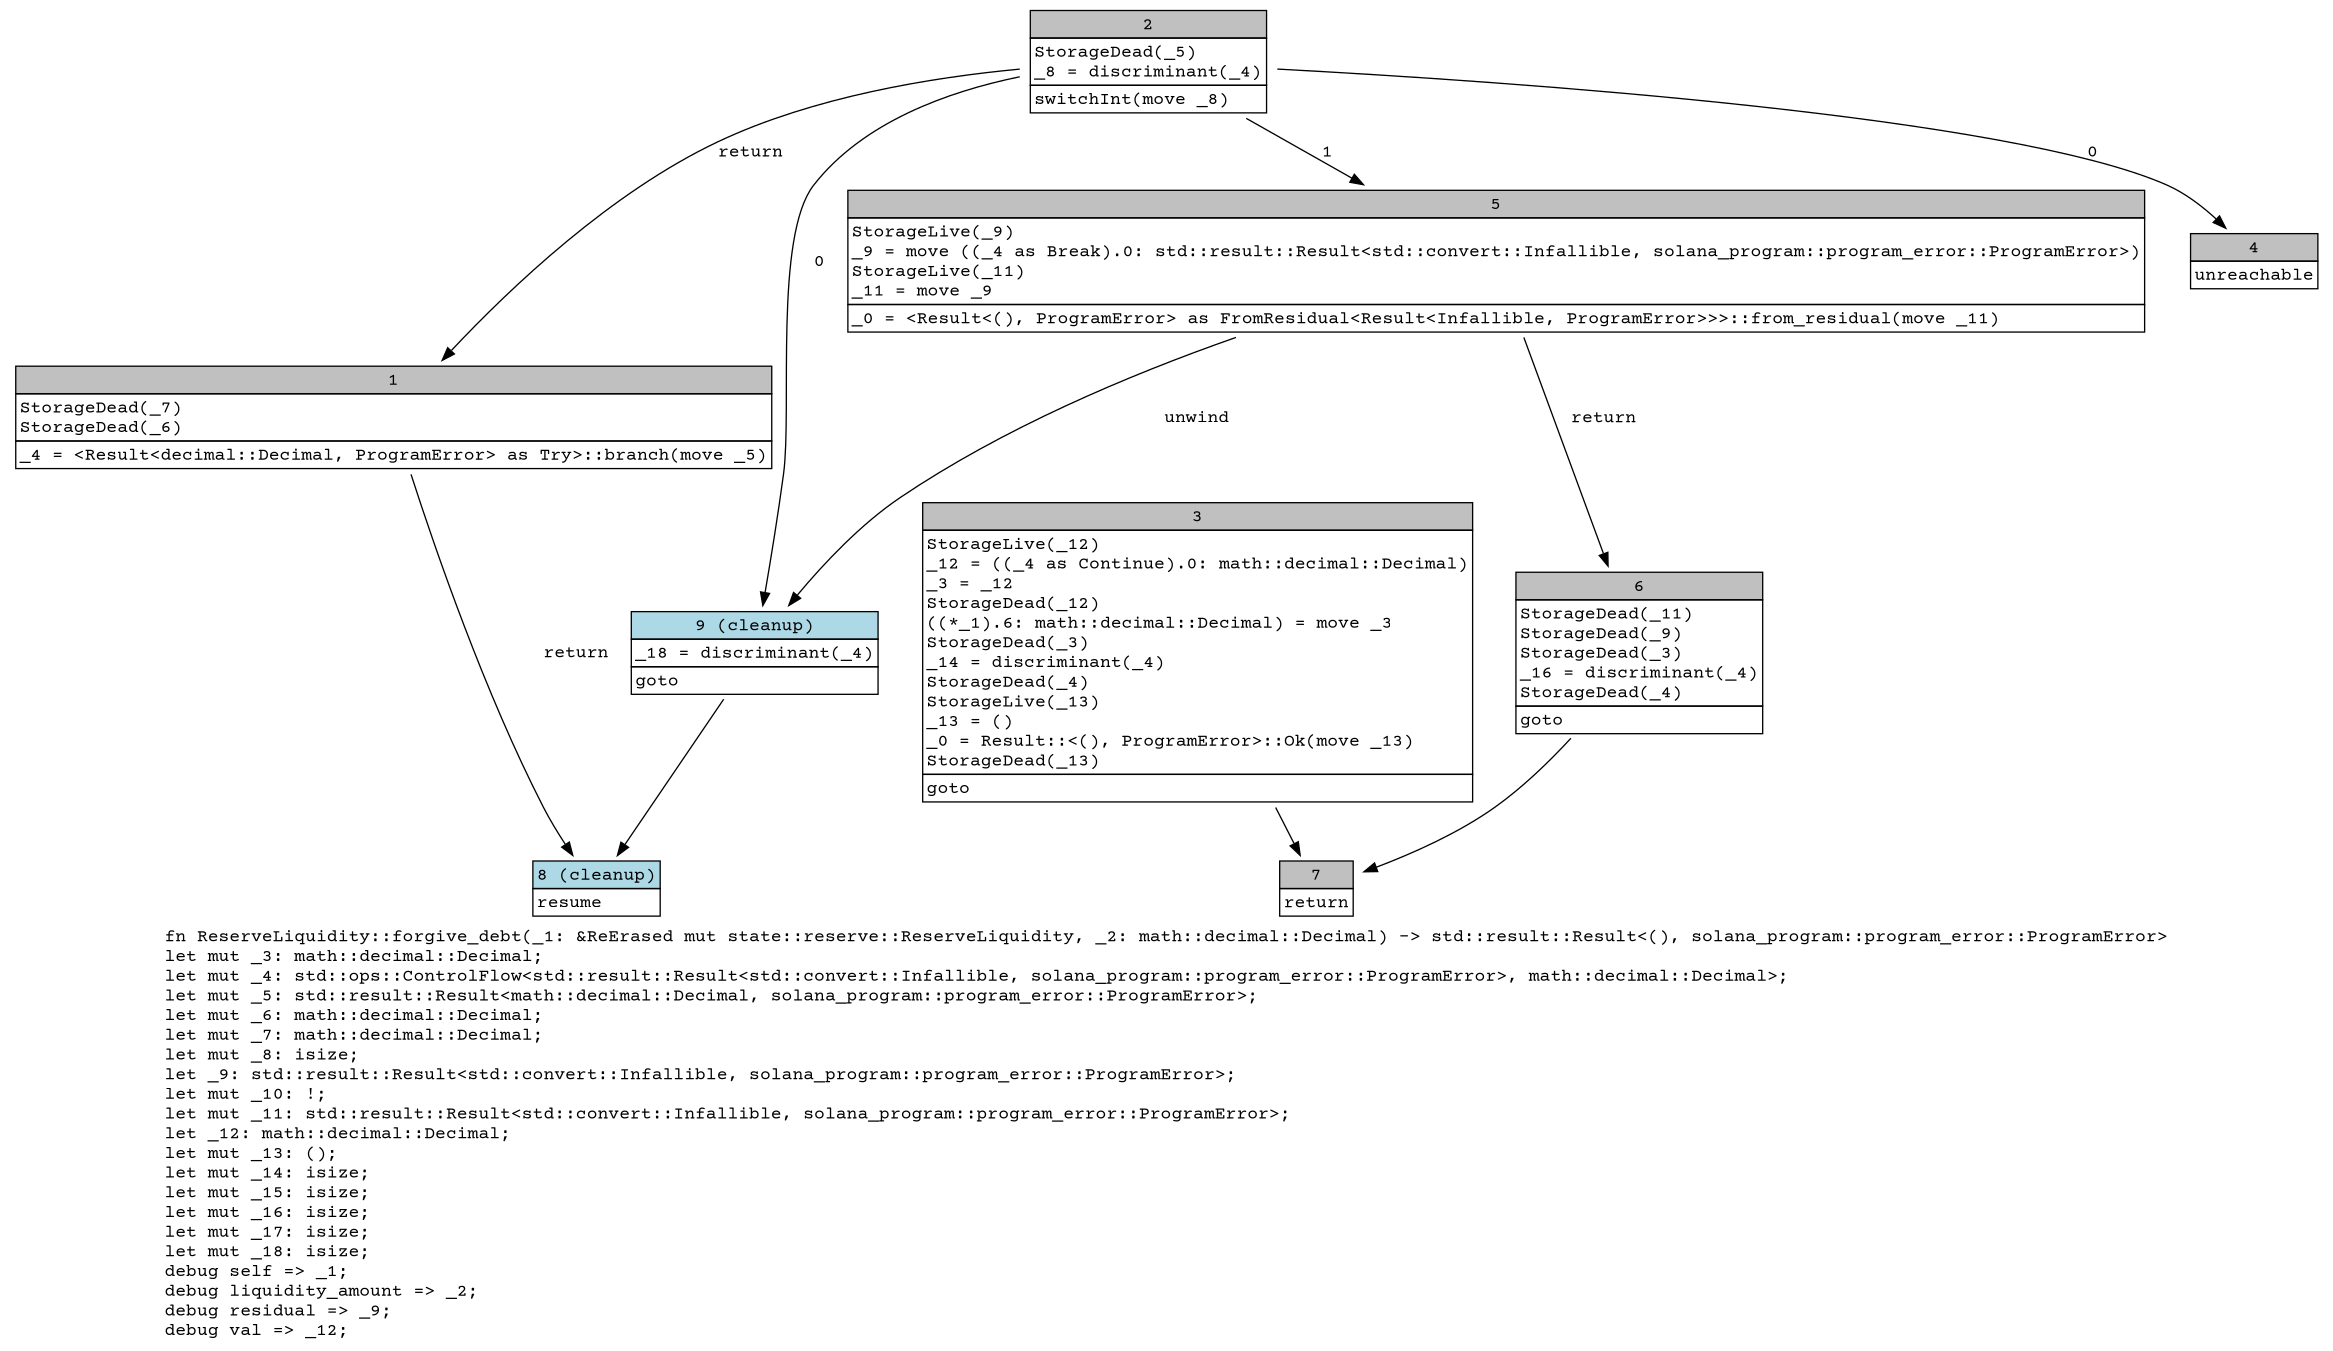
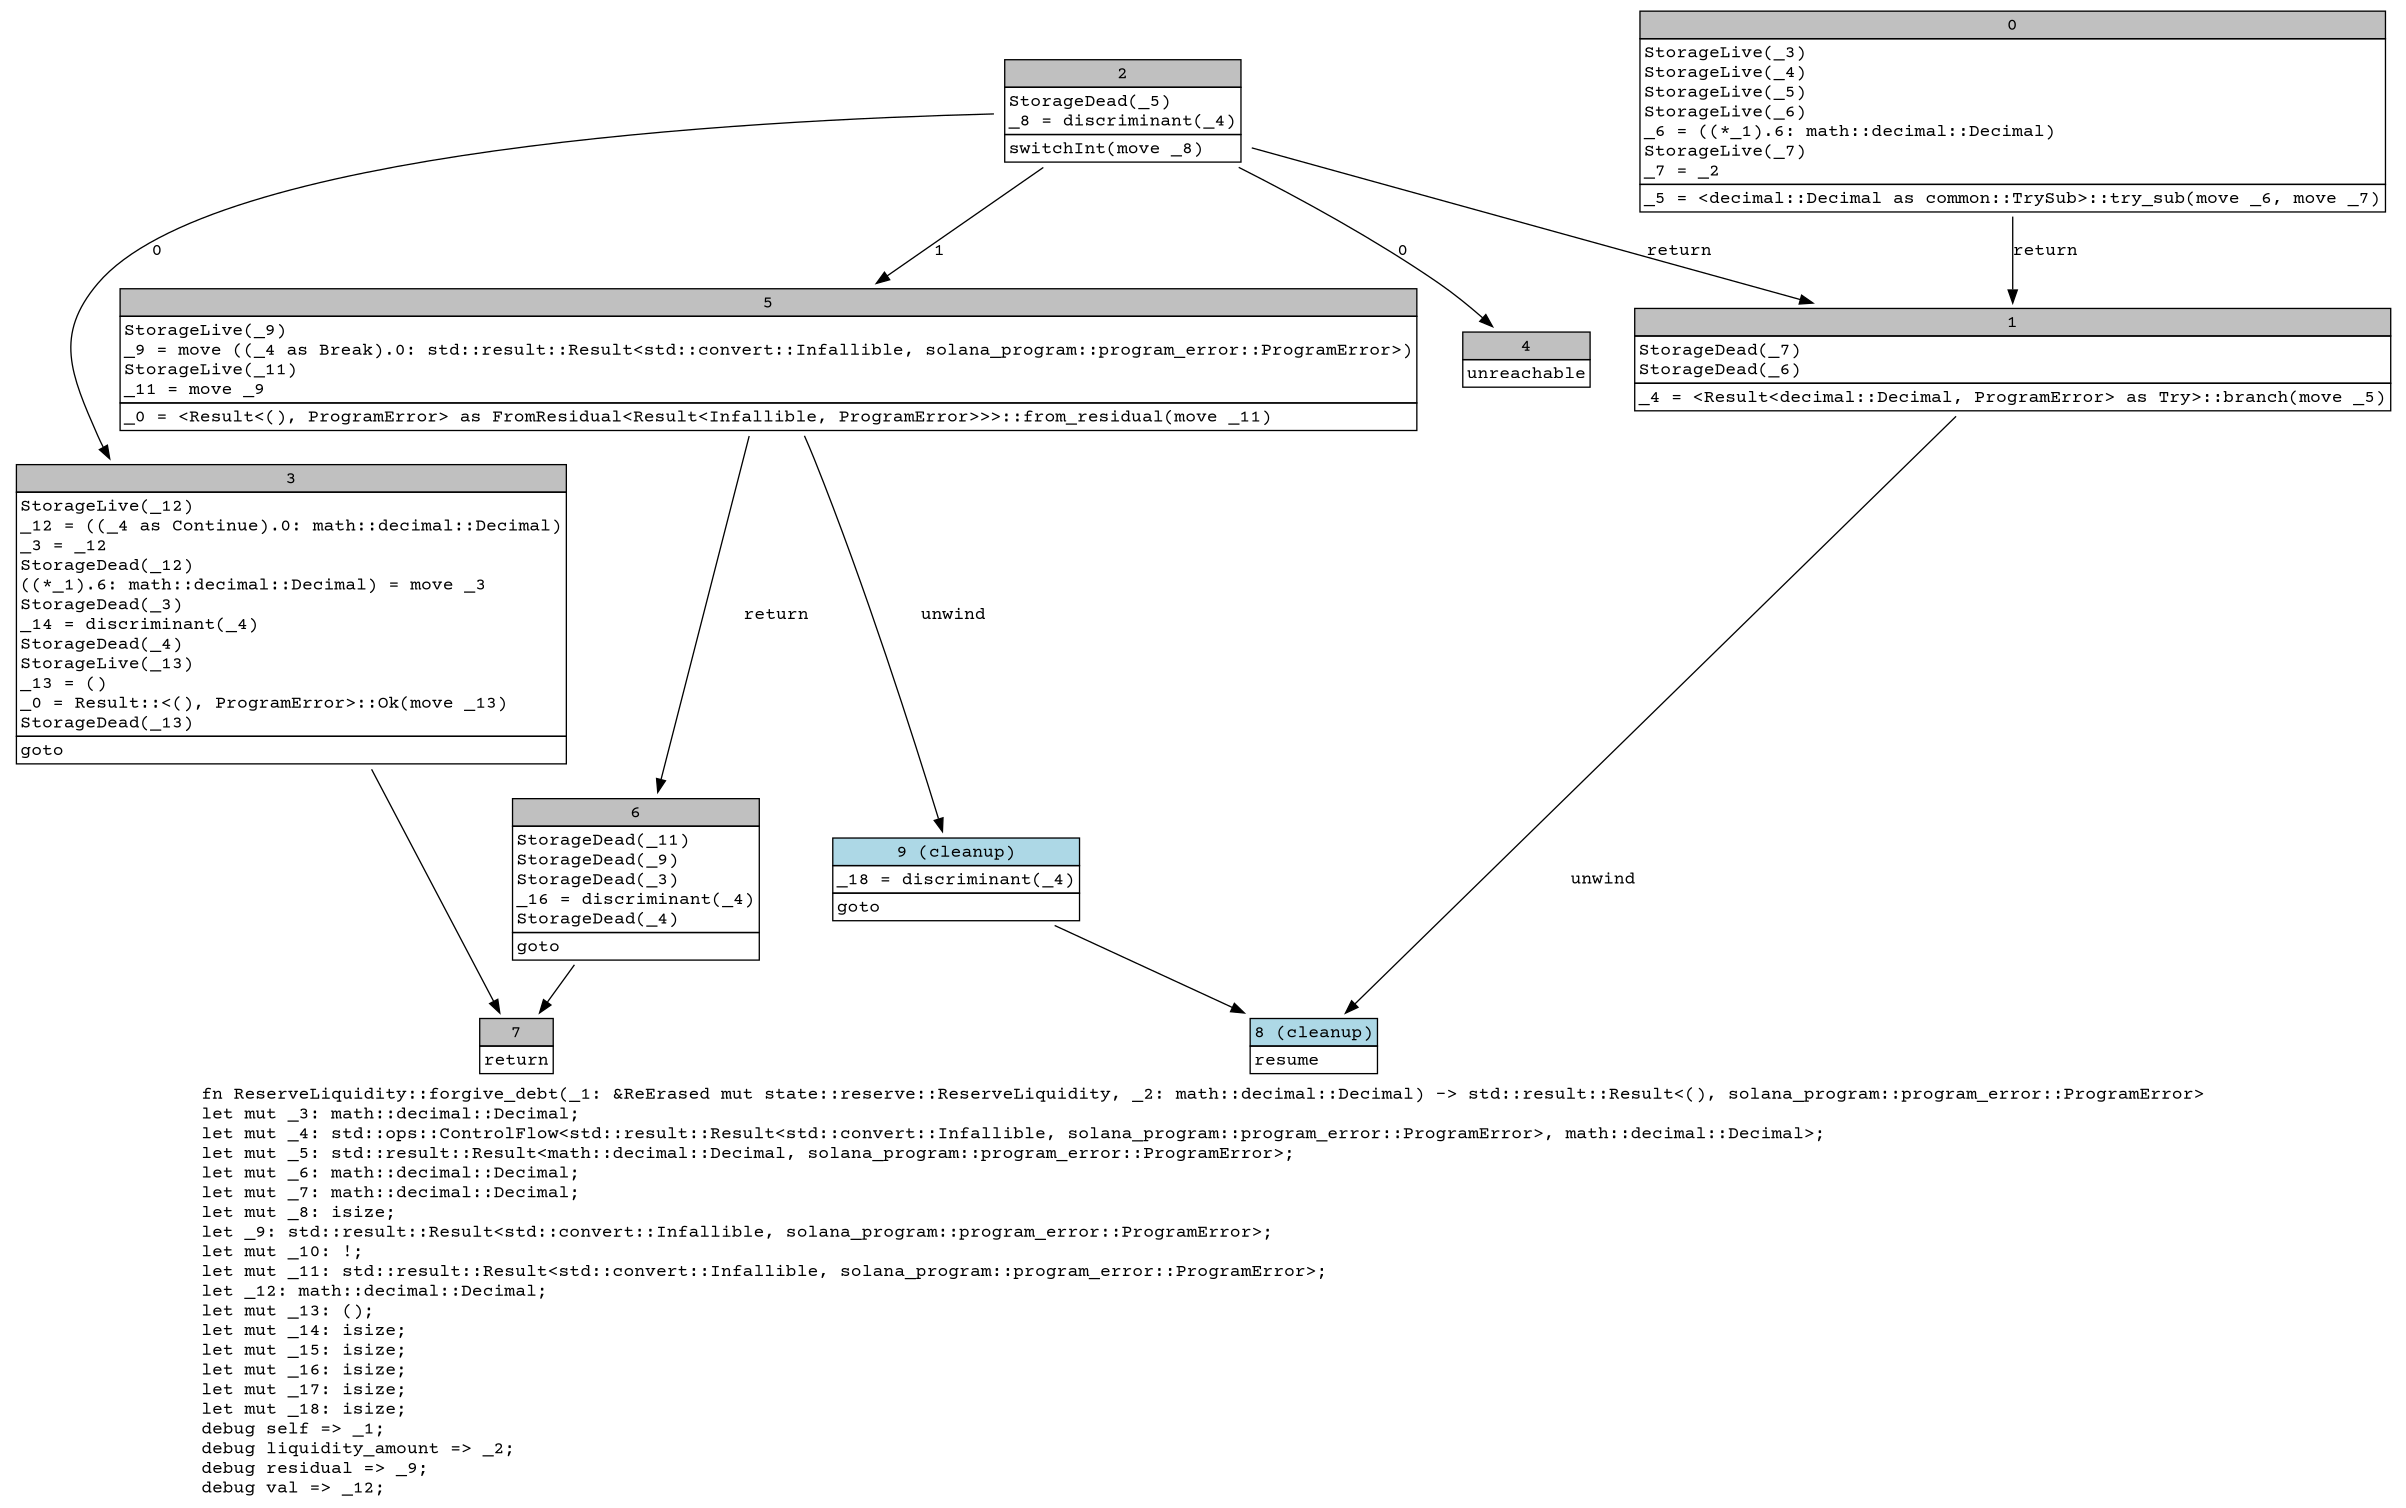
none -> (2013, 111)
(790, 269) -> (445, 159)
(576, 652) -> (1603, 879)
